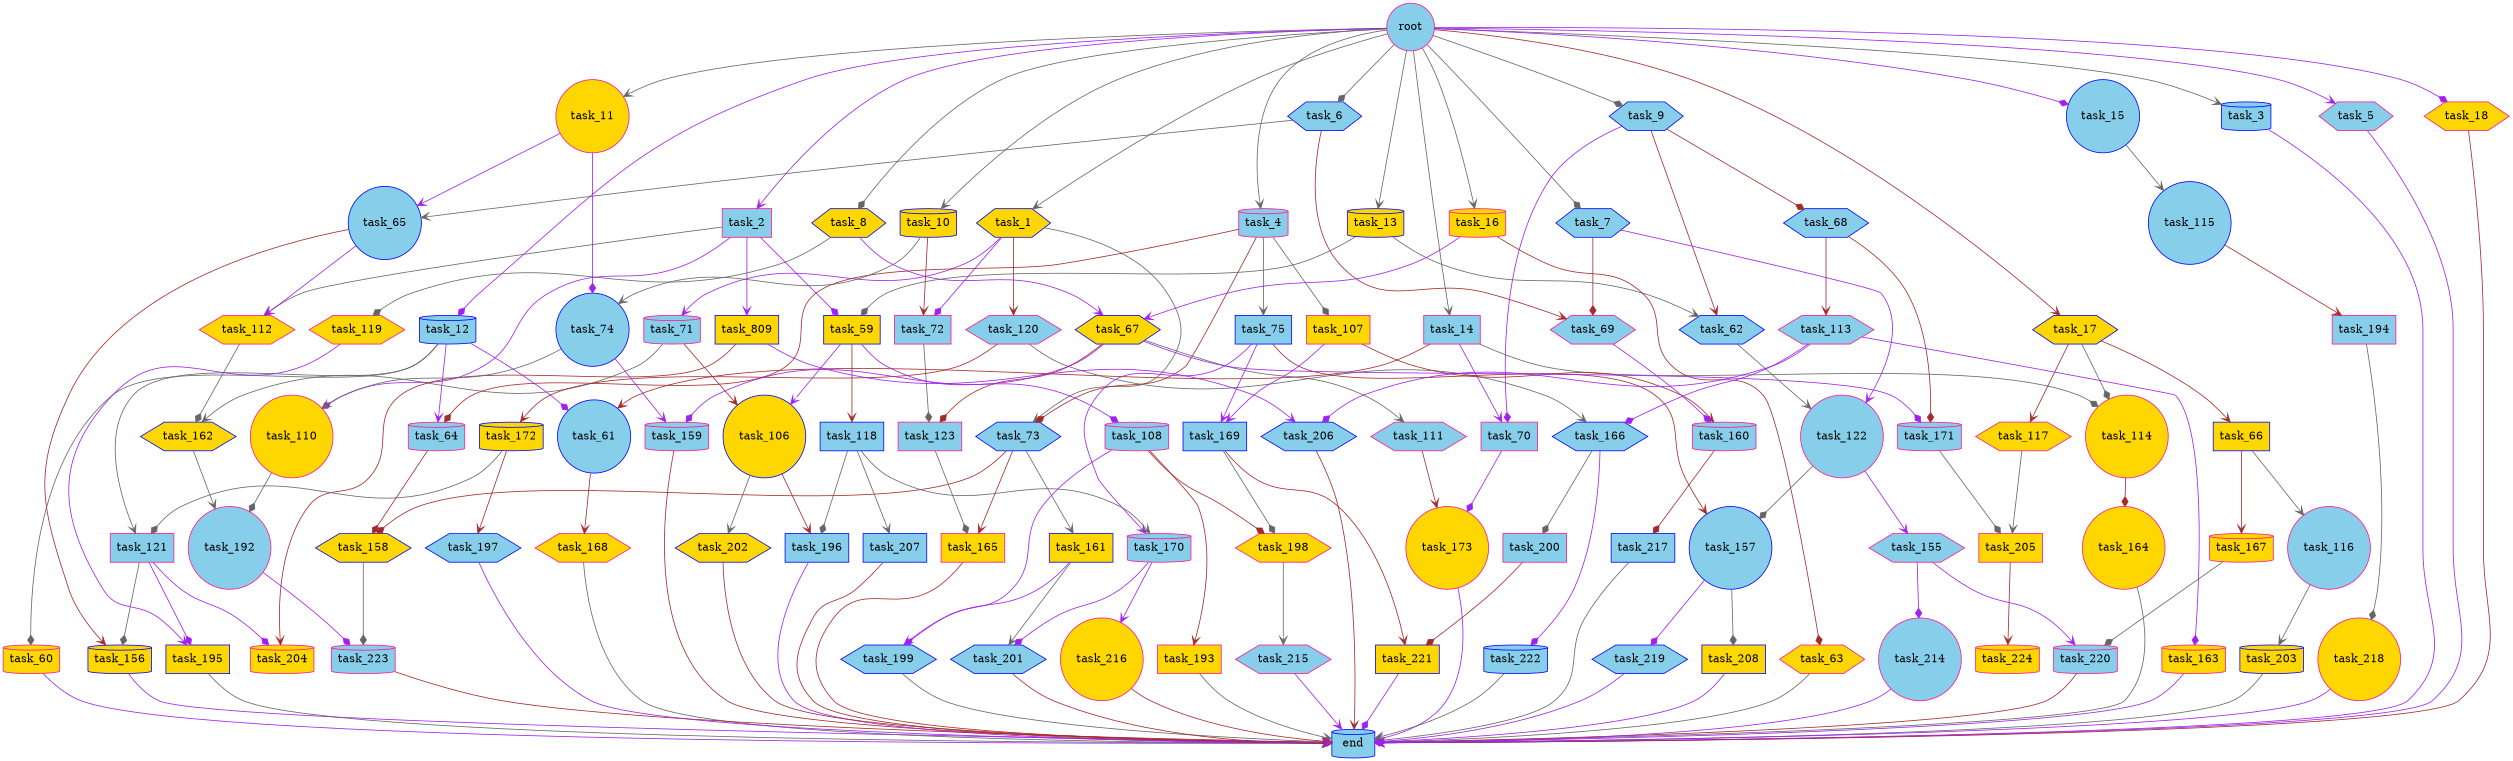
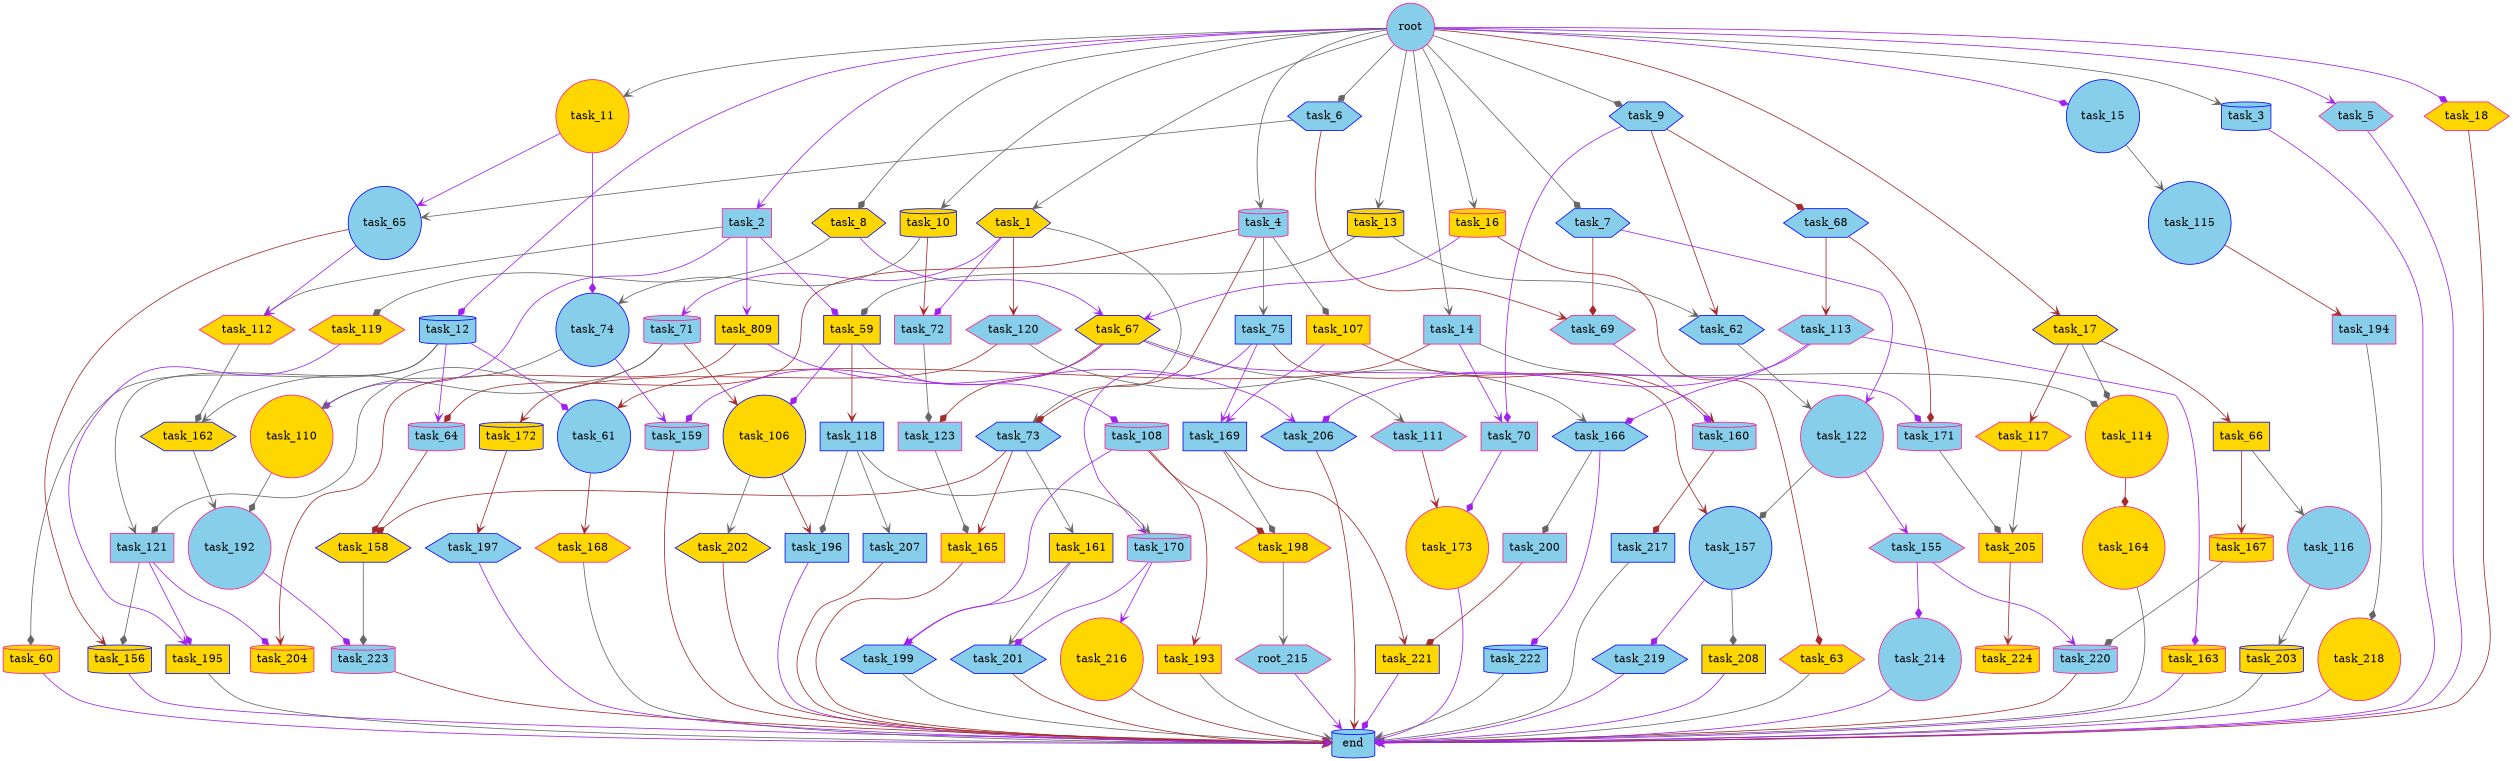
(825, 363) -> (825, 363)
(349, 495) -> (382, 391)
(1283, 659) -> (1283, 659)
